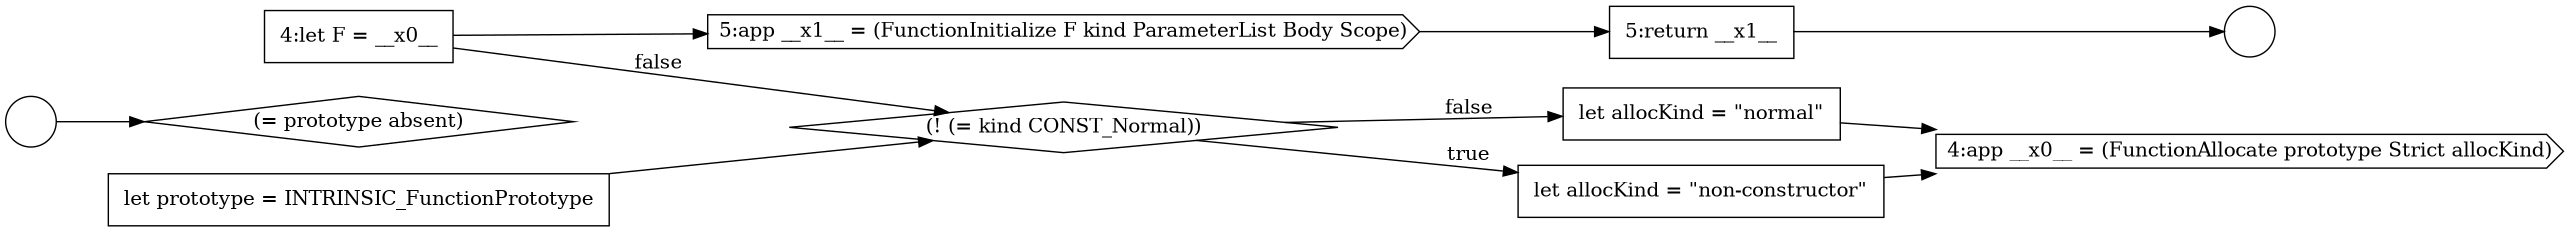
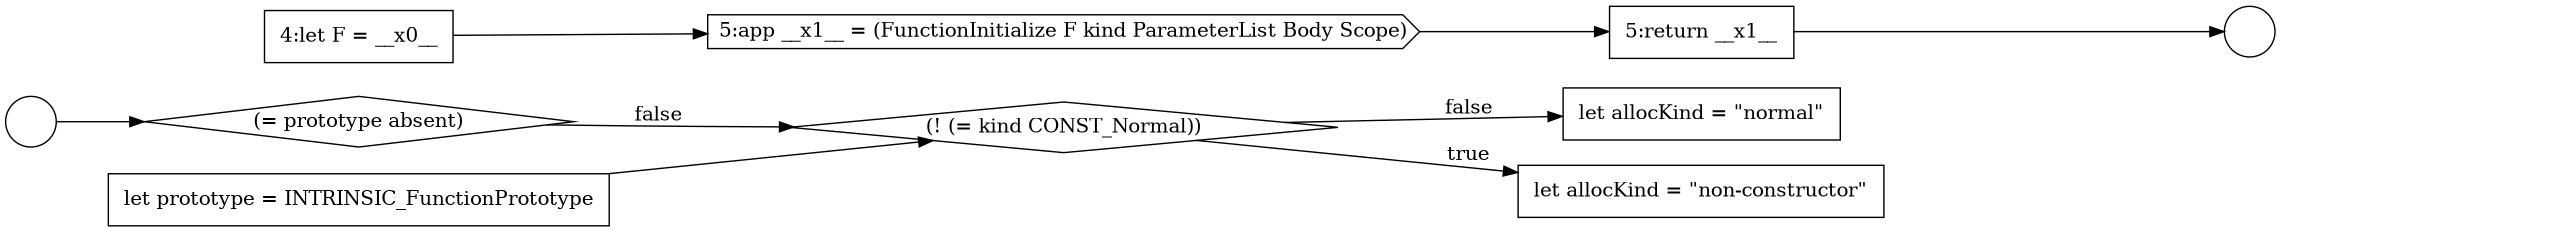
(694, 79) -> (663, 126)
(2250, 151) -> none
